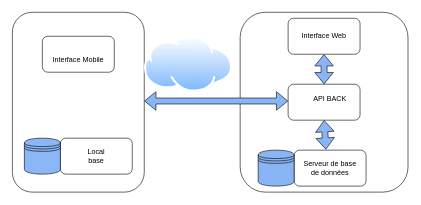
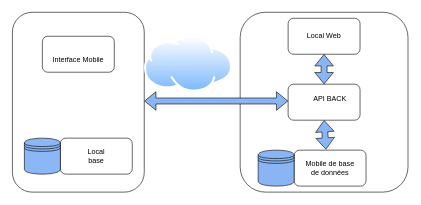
(324, 36) -> (324, 36)
(330, 168) -> (330, 168)
